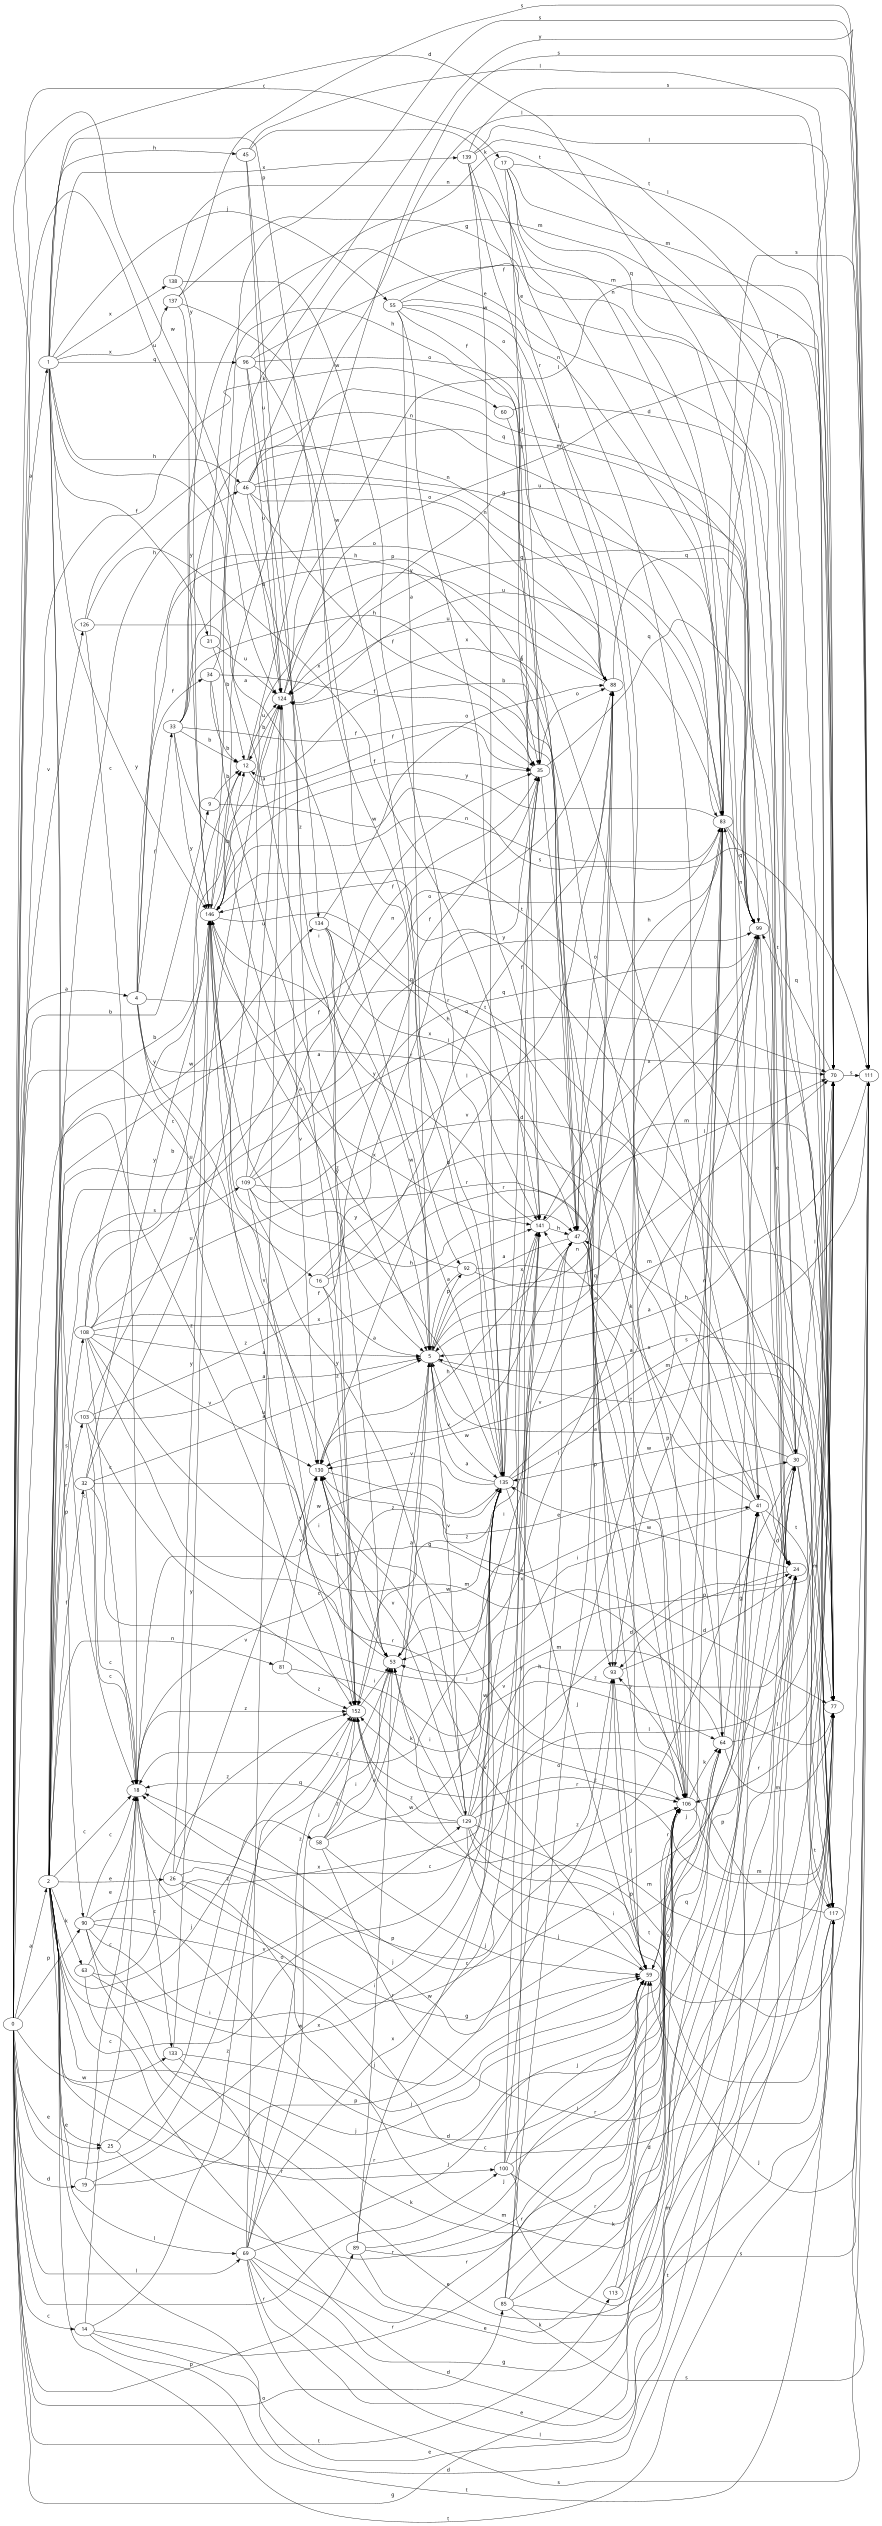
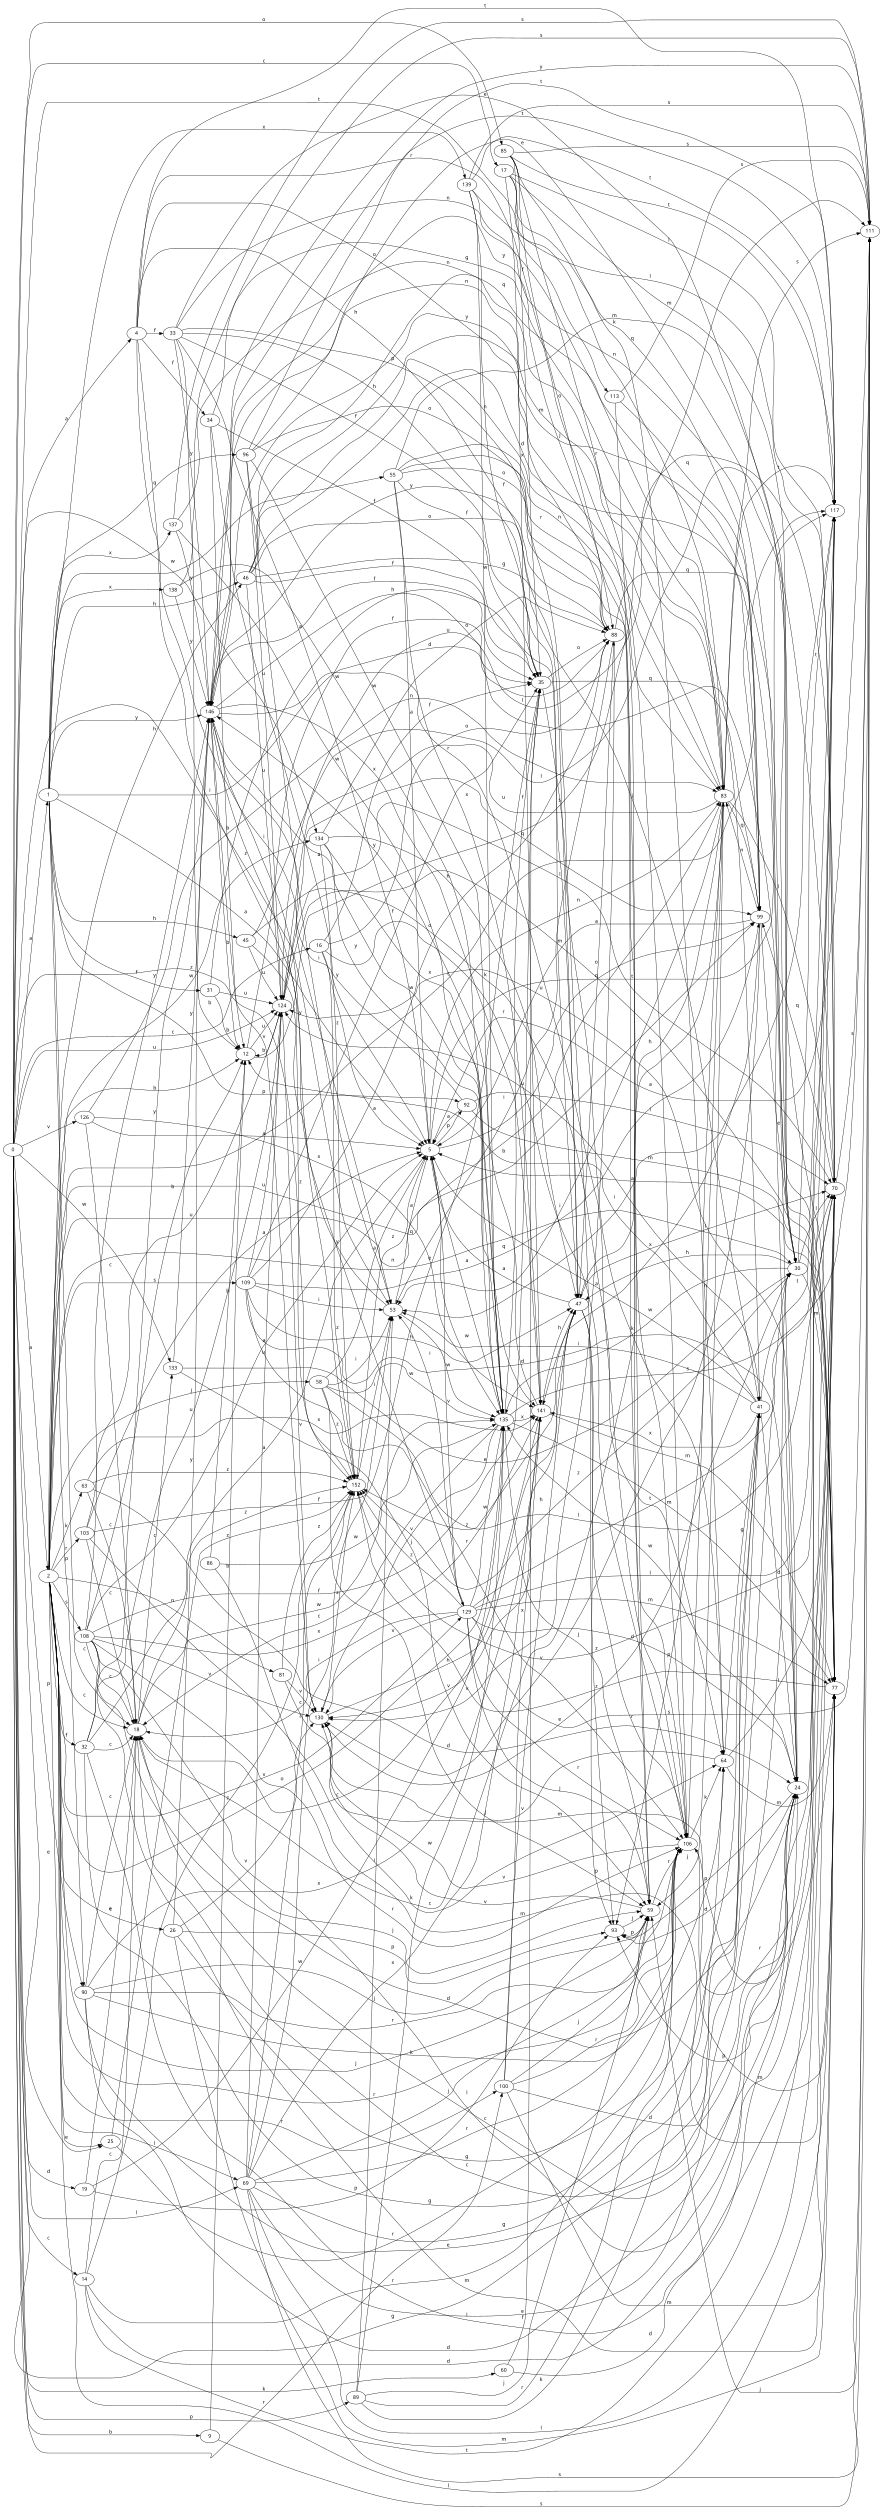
none -> (210, 1563)
(301, 1783) -> (301, 1702)
(111, 1892) -> (111, 1525)
